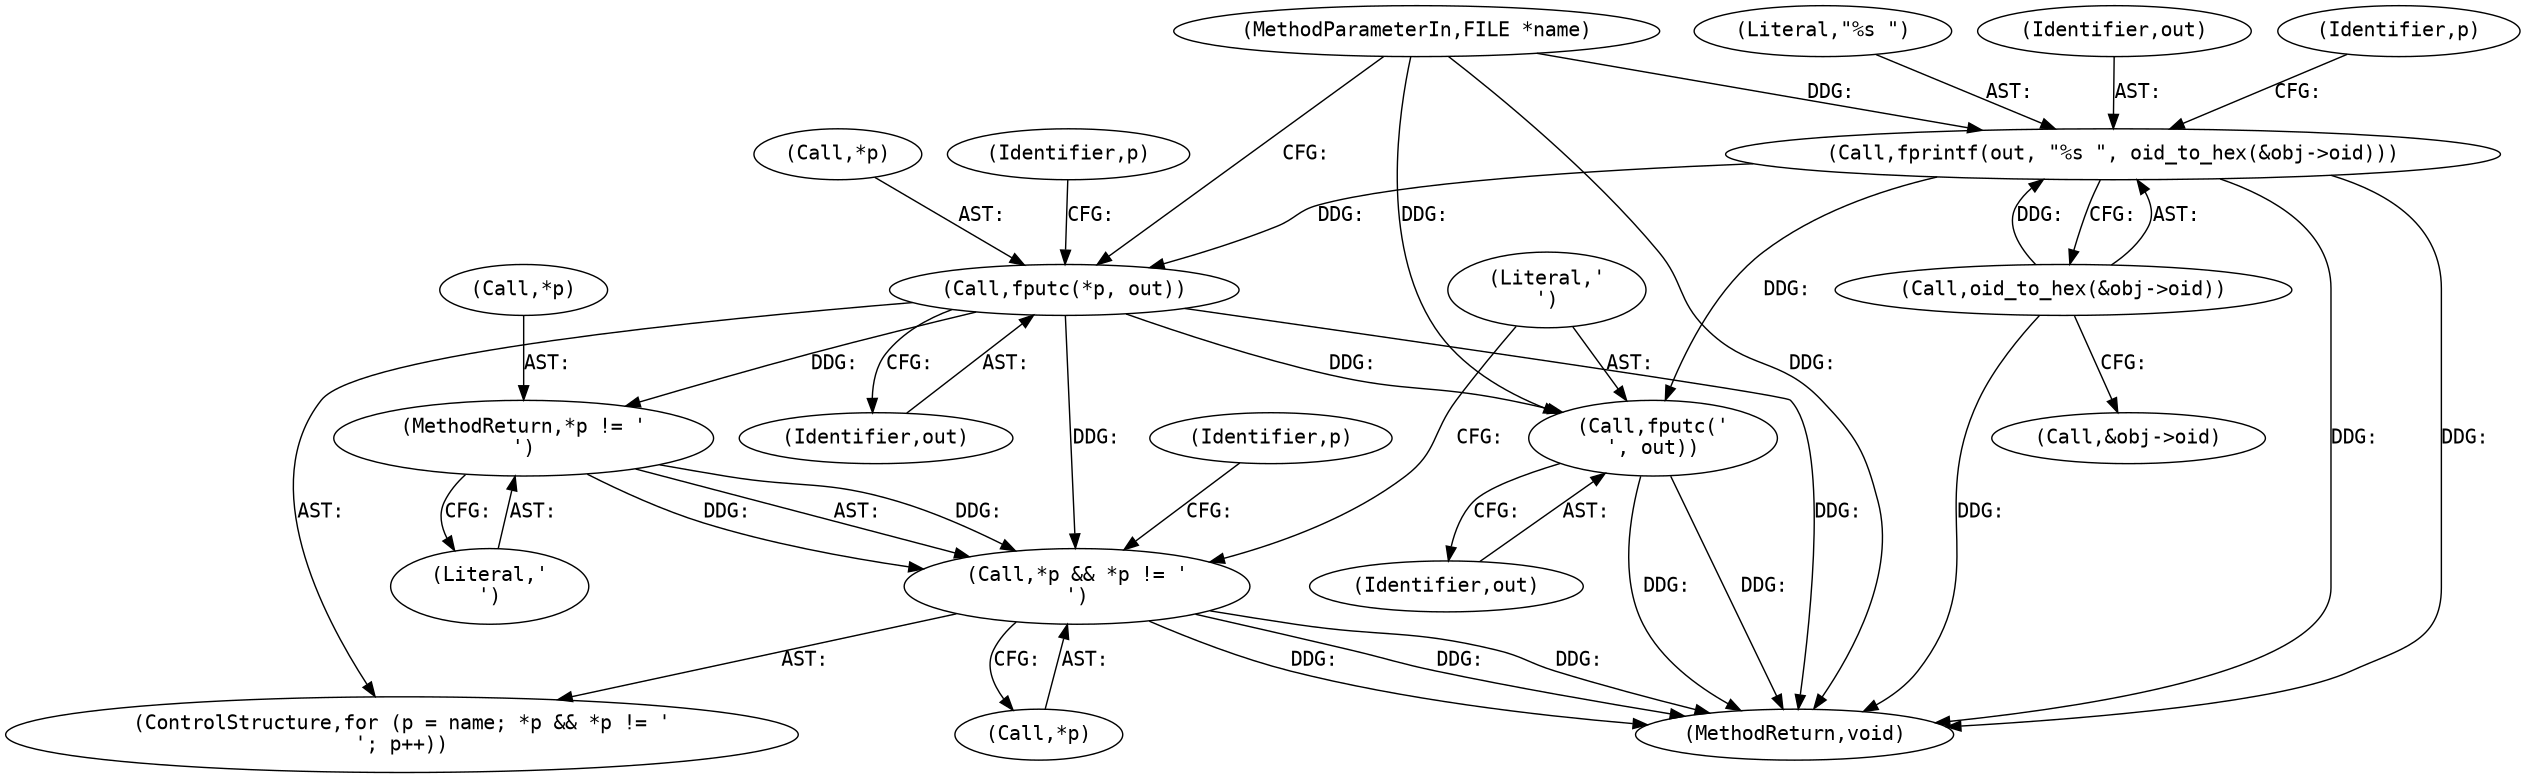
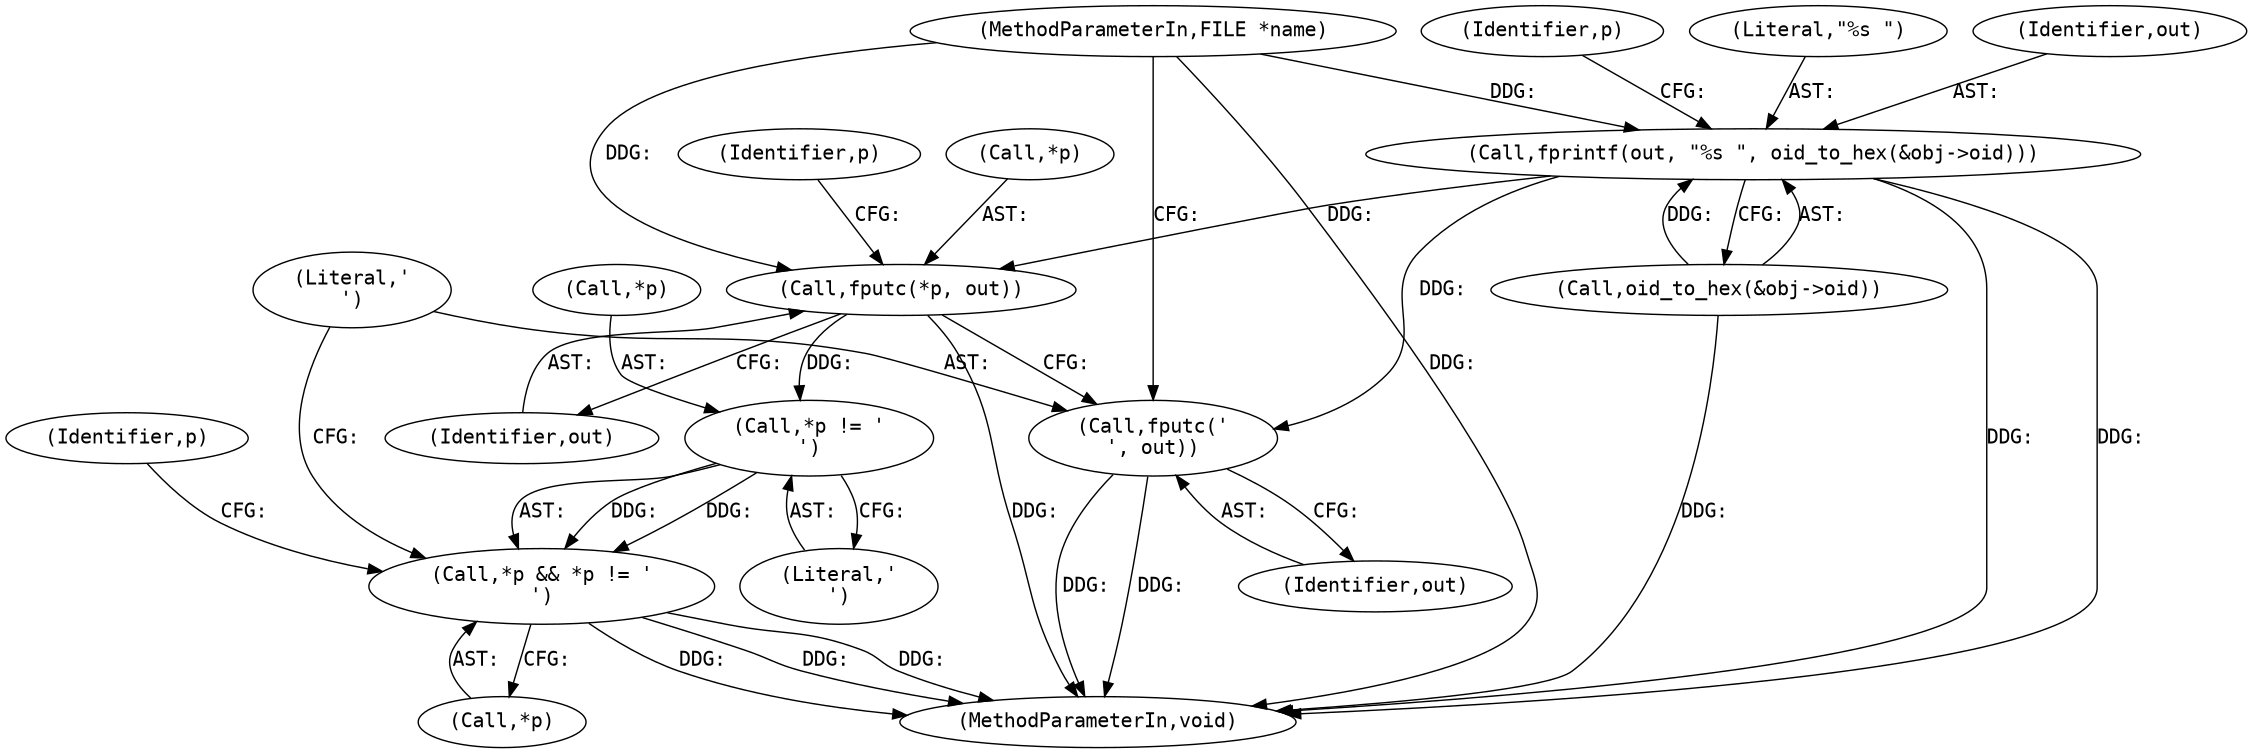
(1312, 154) -> (635, 154)
(1431, 216) -> (1183, 216)
(1359, 364) -> (1072, 364)
(1070, 425) -> none
(524, 438) -> (809, 438)
(2129, 438) -> none
(402, 735) -> none
(1795, 735) -> (1098, 722)
